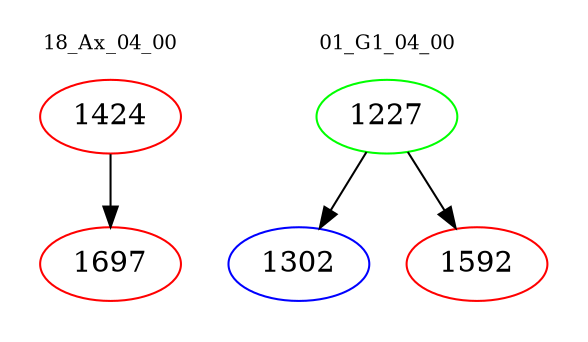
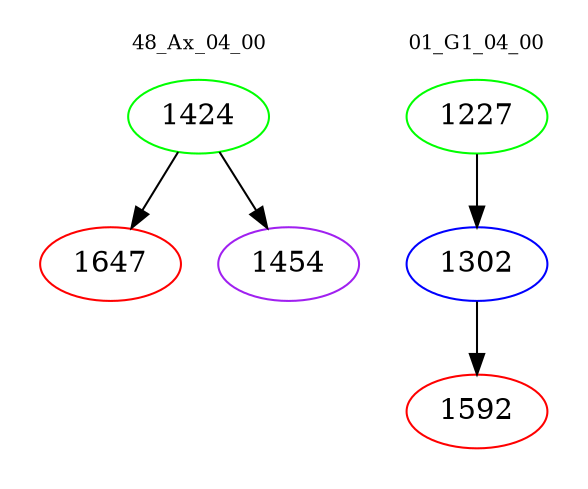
(111, 44) -> (200, 44)
(111, 117) -> (199, 117)
(426, 181) -> (477, 328)
(111, 264) -> (111, 264)
none -> (289, 264)
